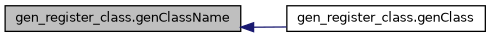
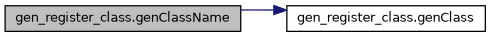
(270, 27) -> (257, 10)
